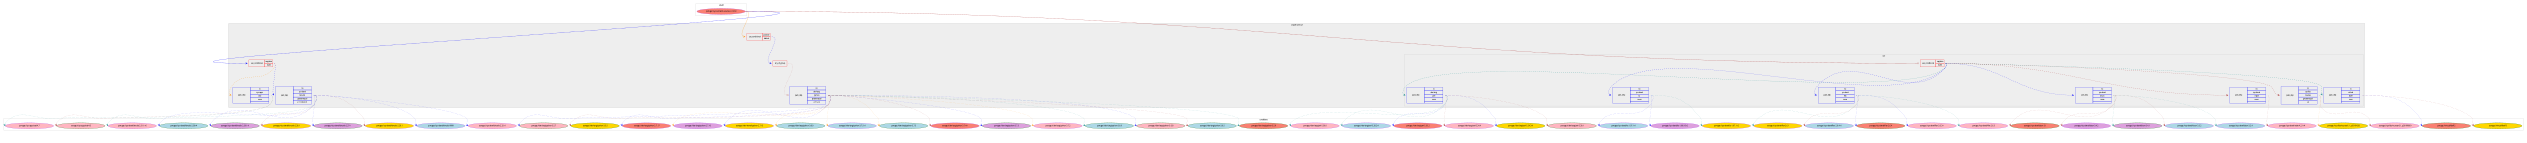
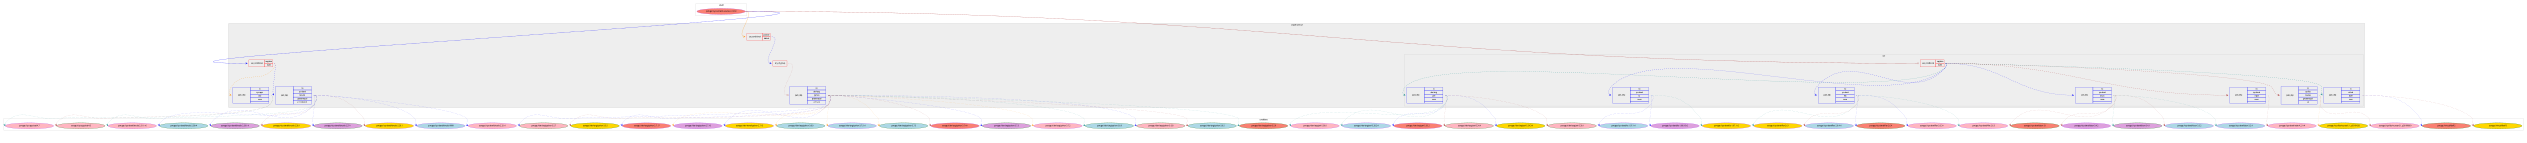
(1469, 126) -> (1469, 126)
